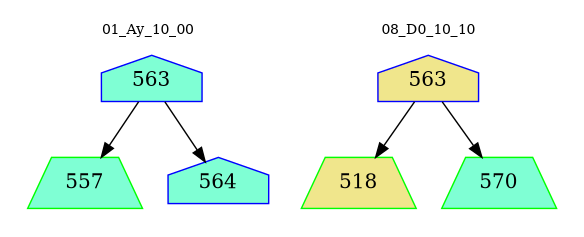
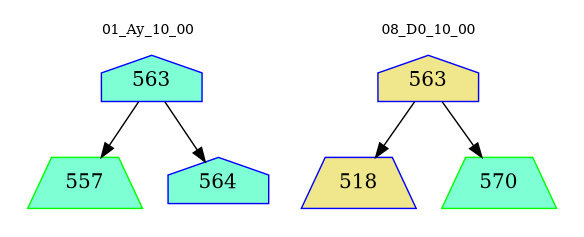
(429, 30) -> (429, 30)
(359, 183) -> (359, 183)
